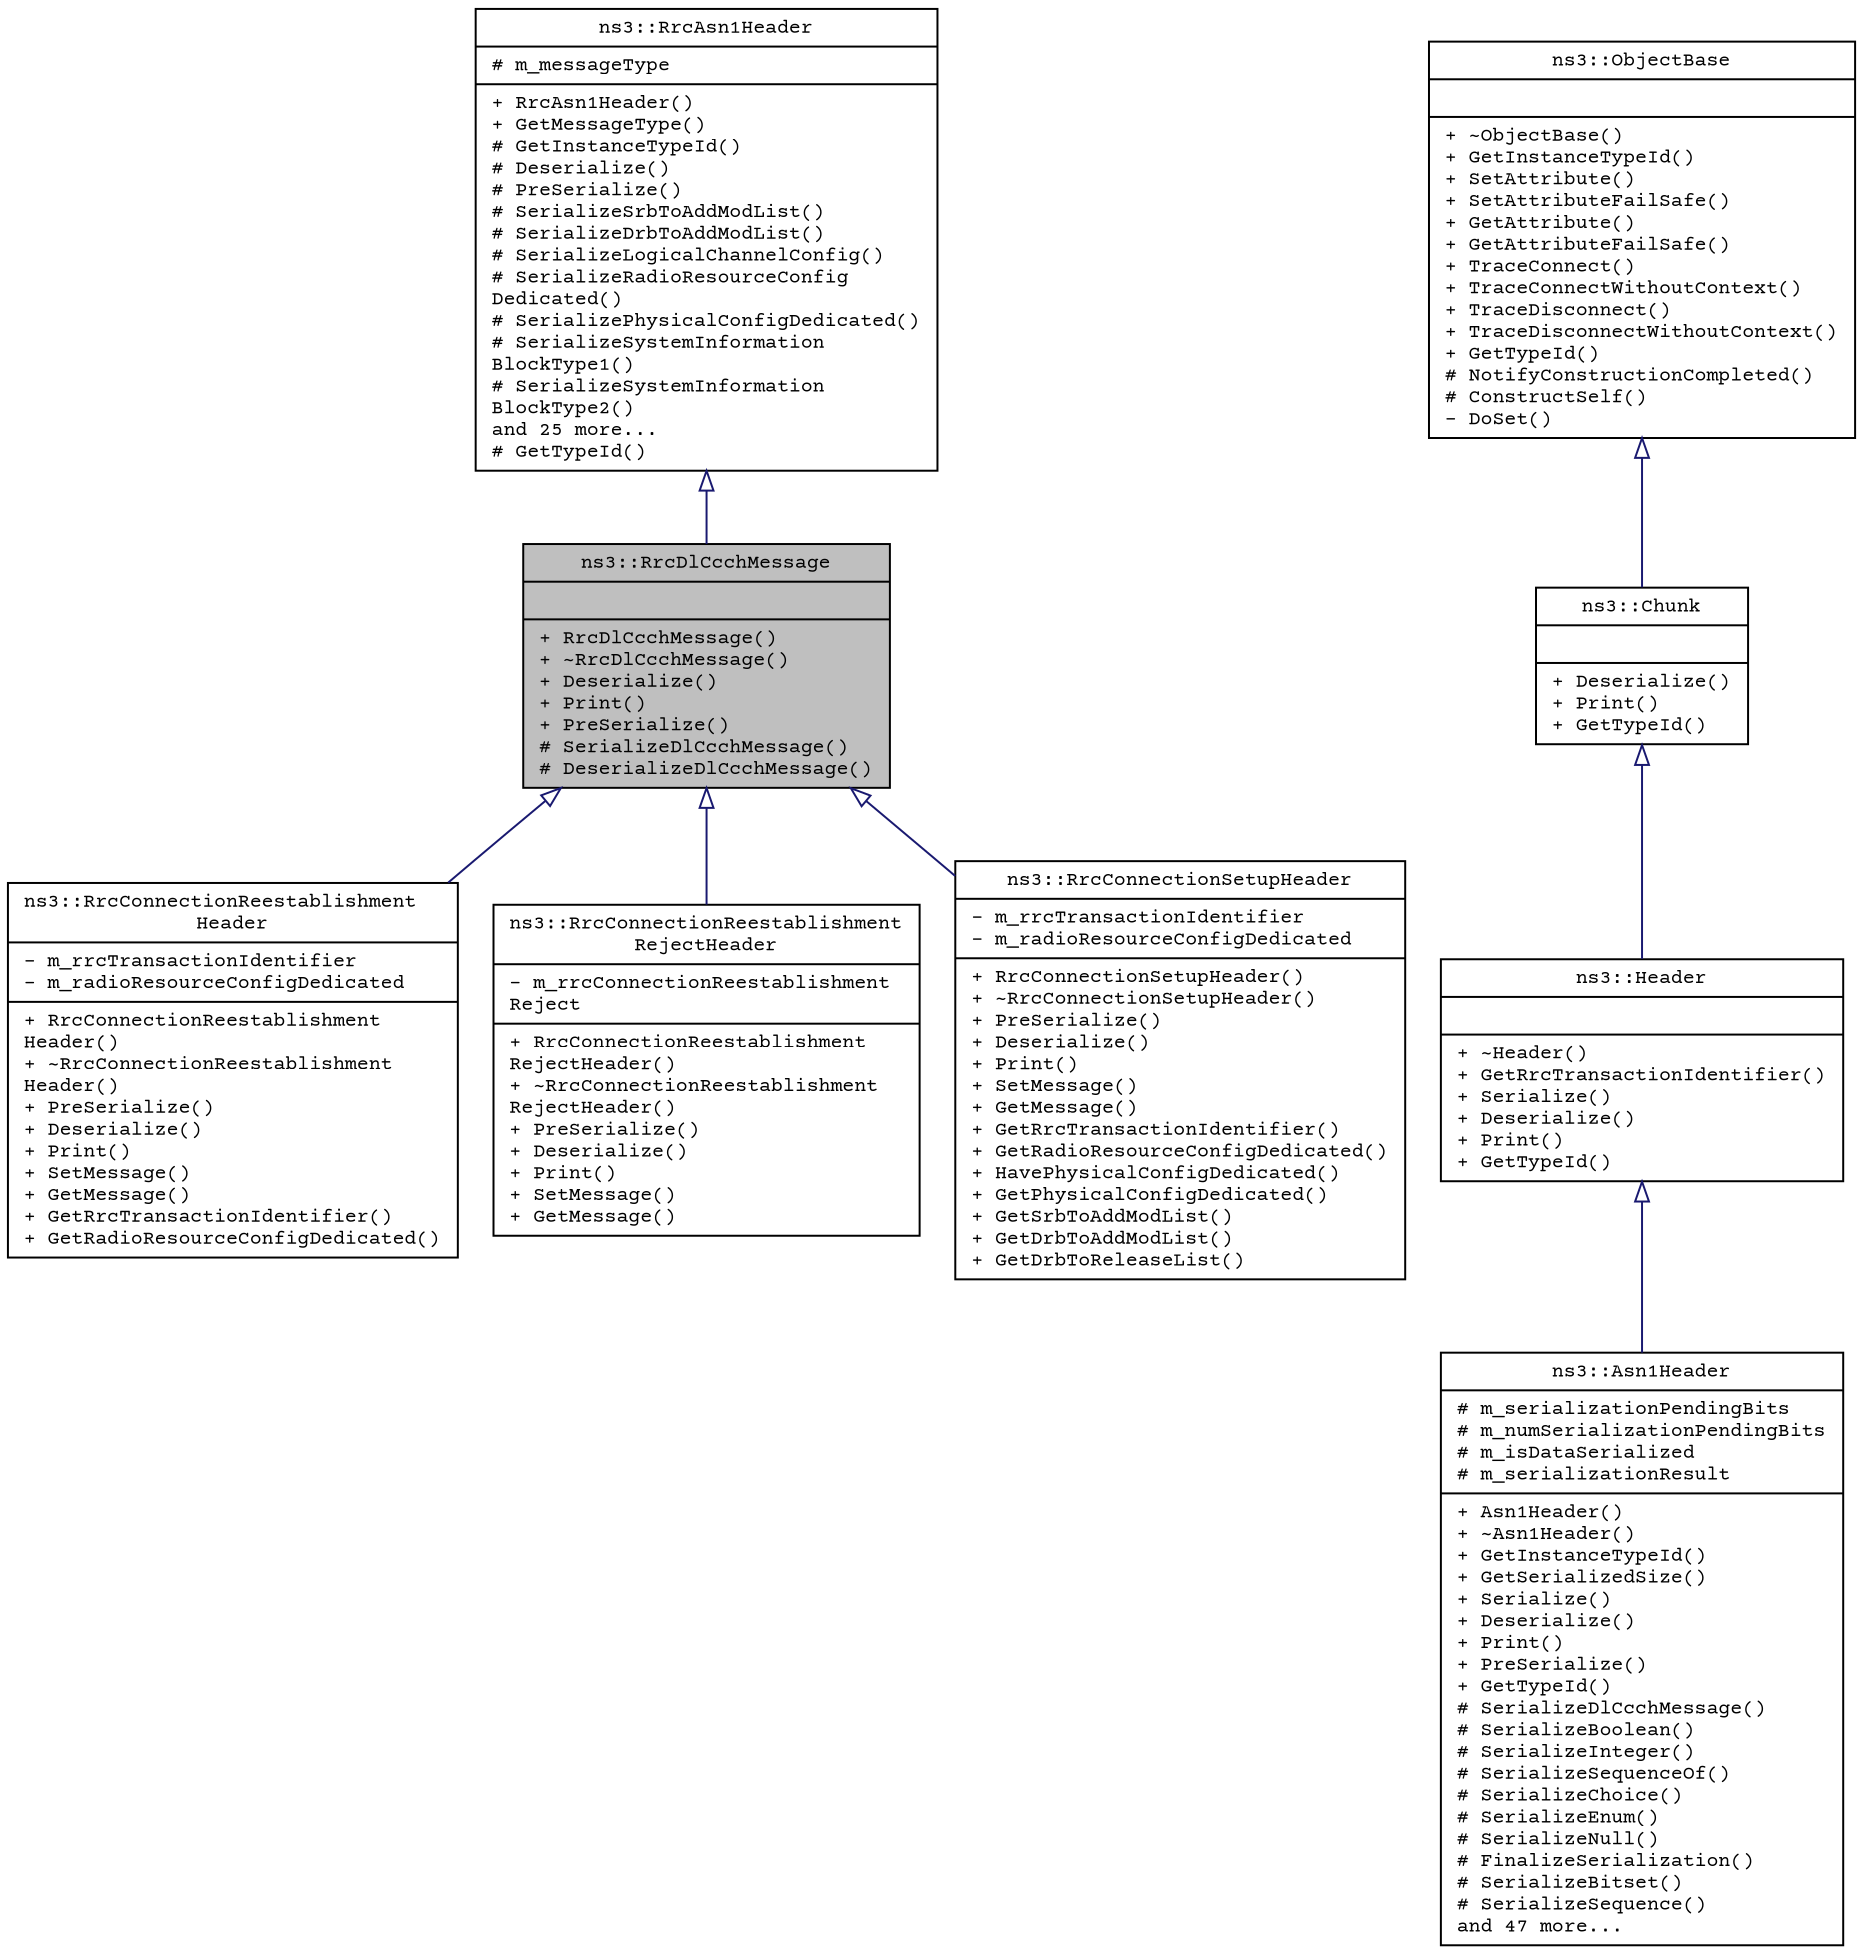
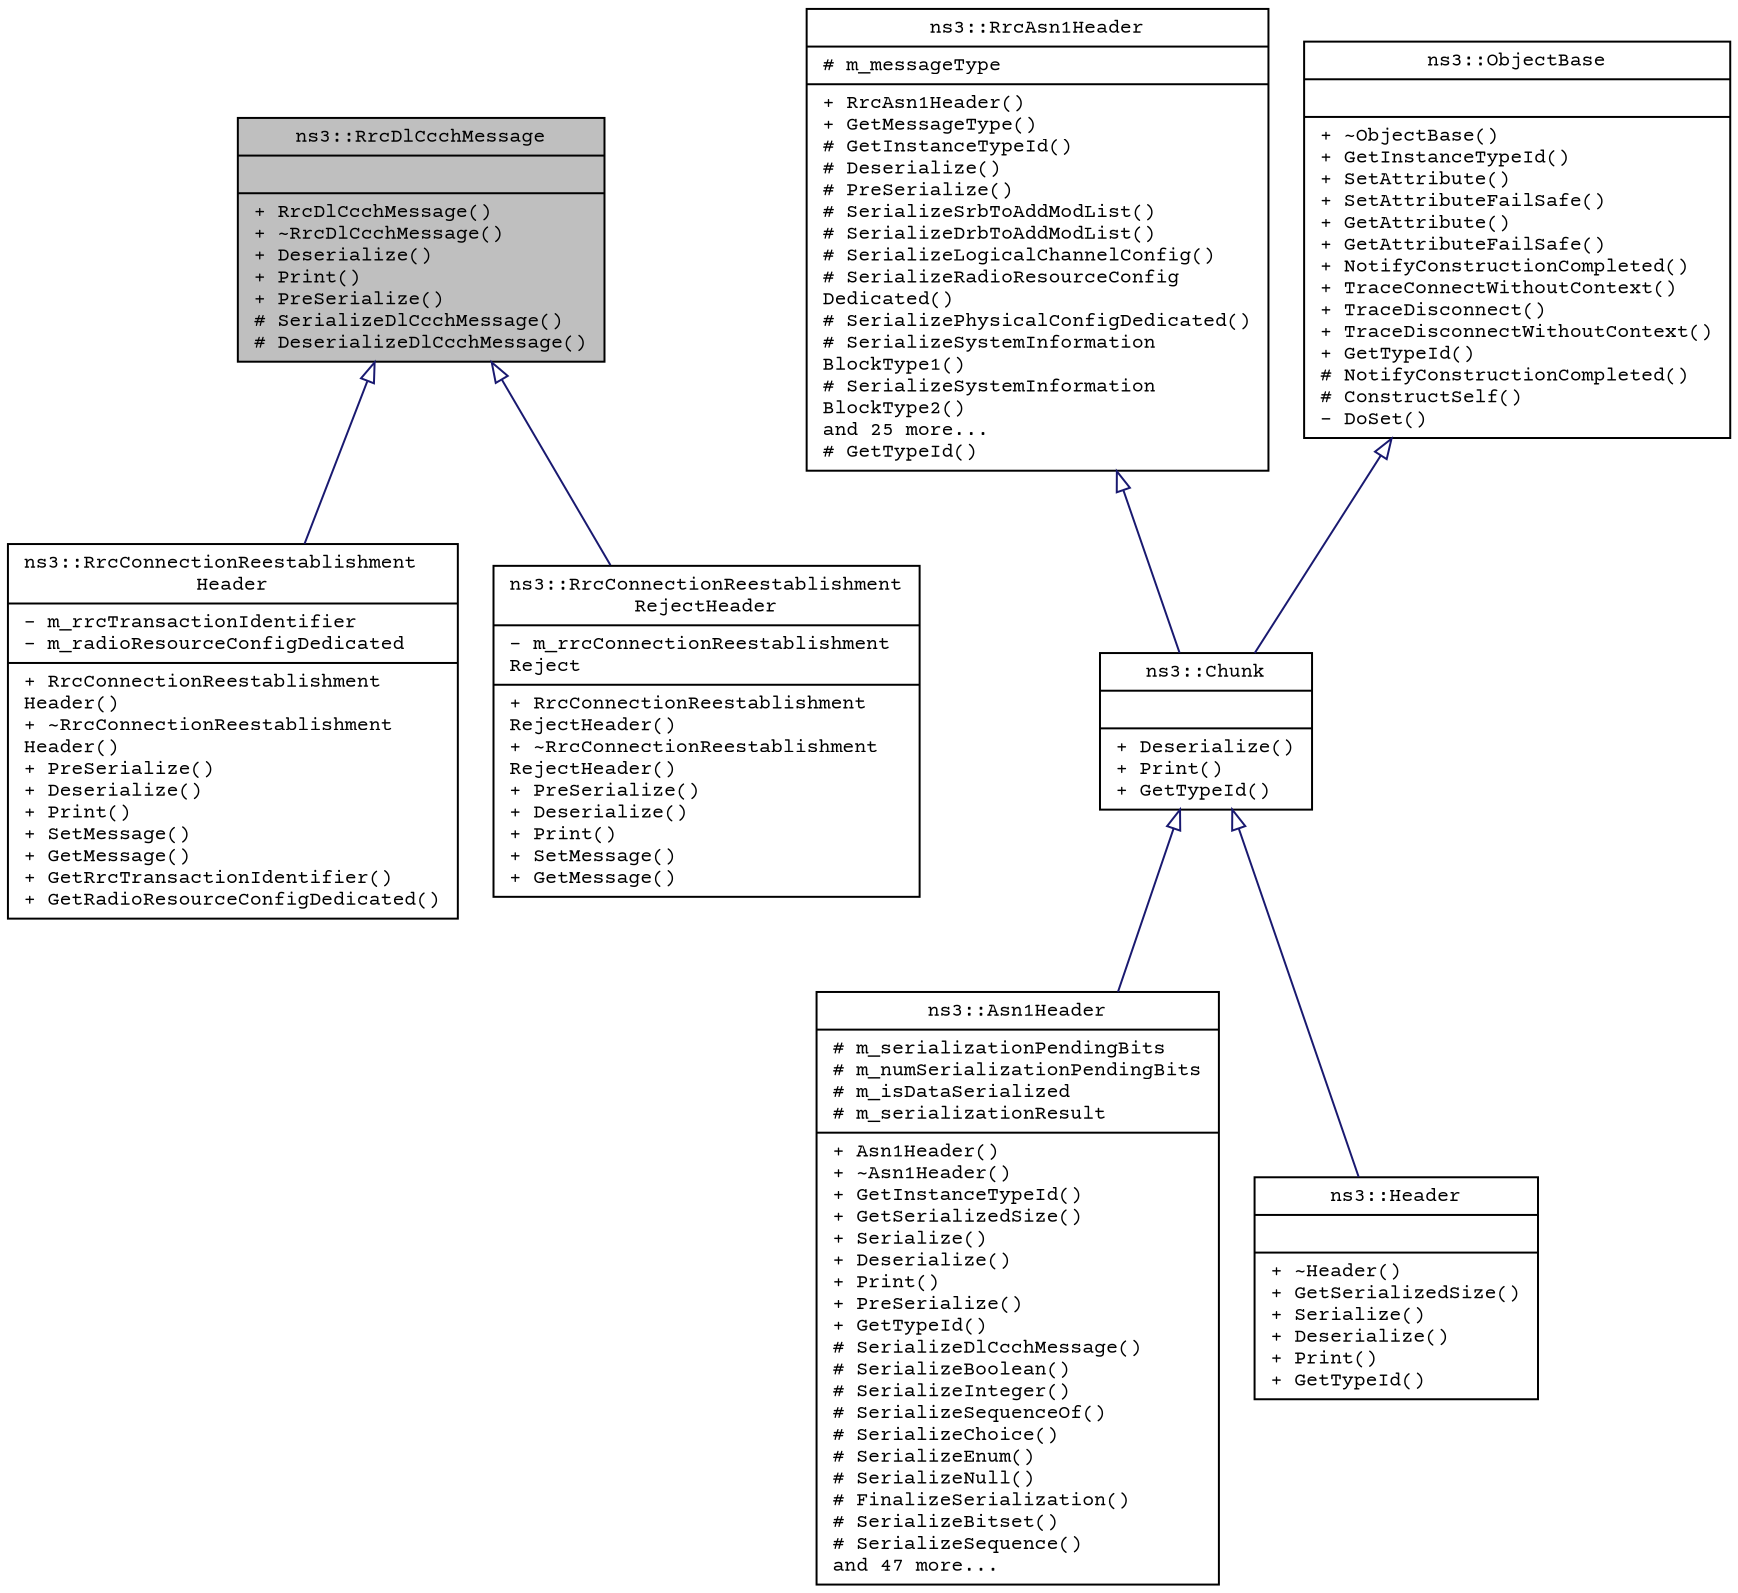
(1541, 266) -> (1505, 266)
(707, 517) -> (1152, 572)
(1180, 1070) -> none
(1642, 1074) -> (1396, 1292)
(1642, 1277) -> (1146, 910)
